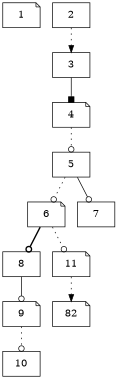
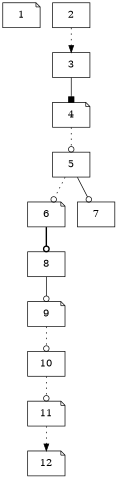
(58, 237) -> (46, 386)
(71, 314) -> (46, 463)
